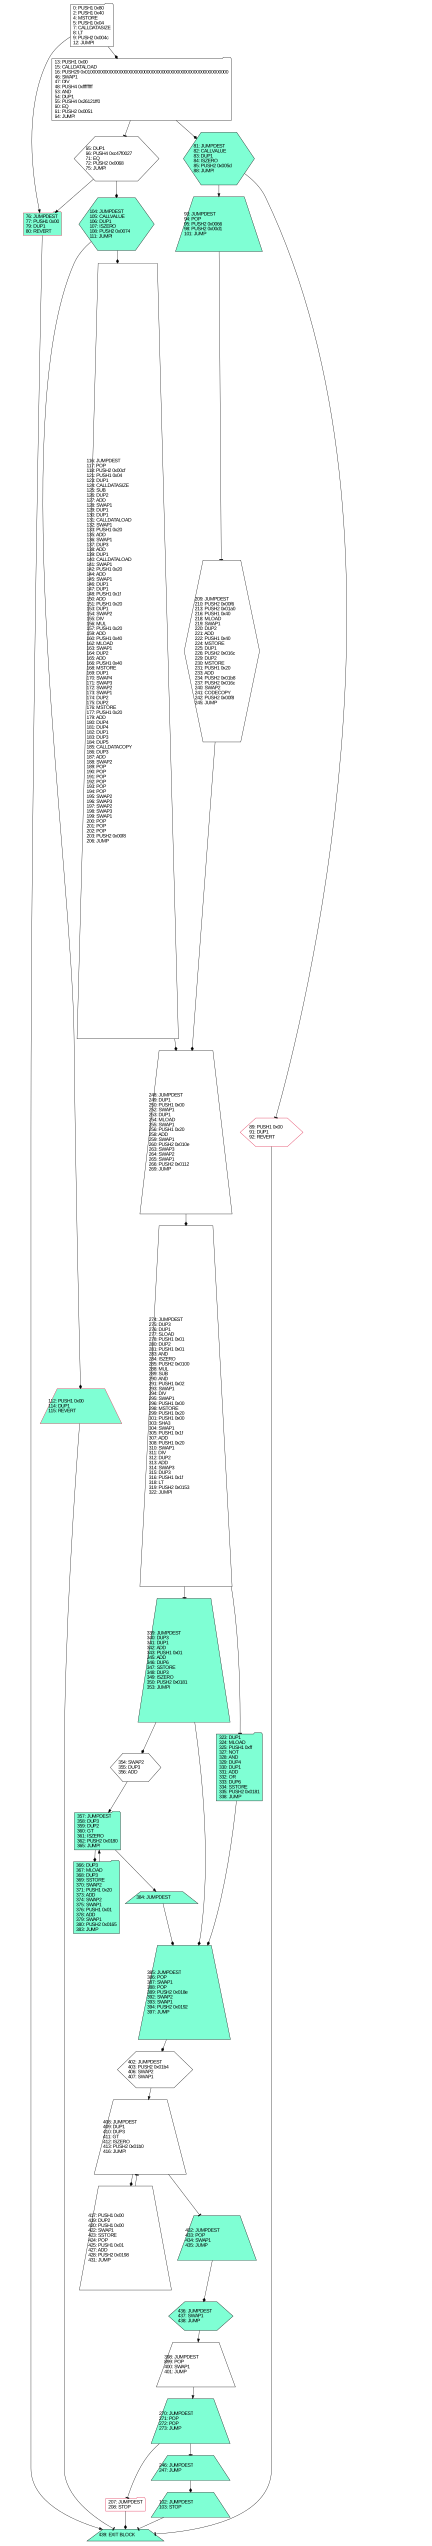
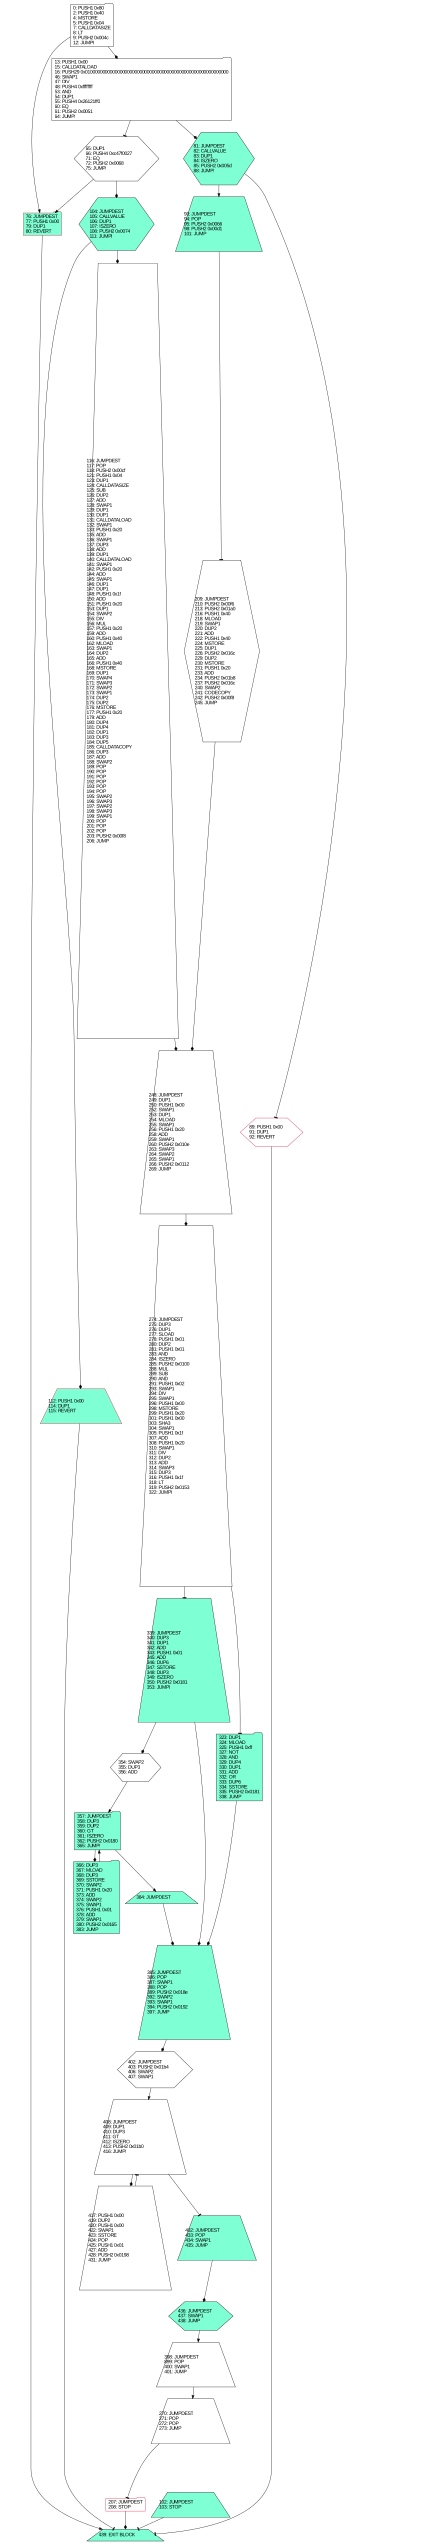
(191, 2421) -> (191, 2421)
(191, 2468) -> none
